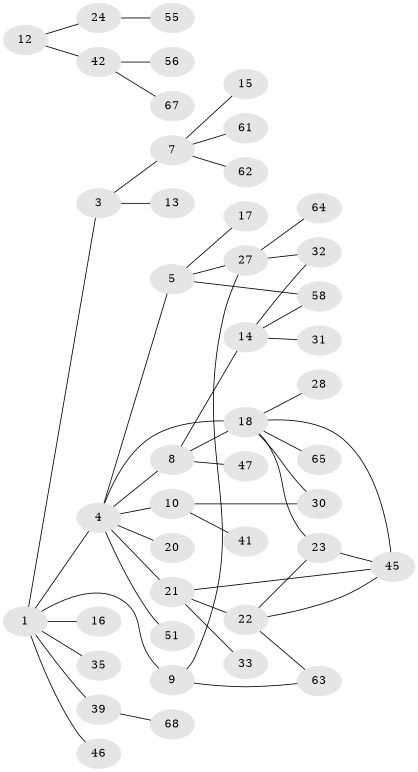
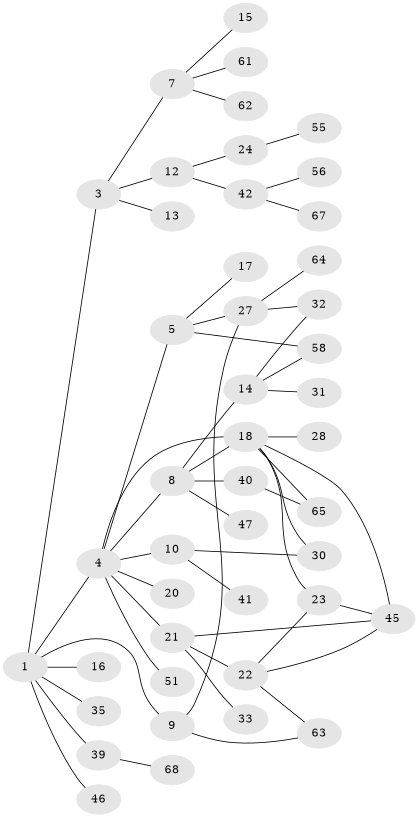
none -> (136, 183)
none -> (246, 481)
